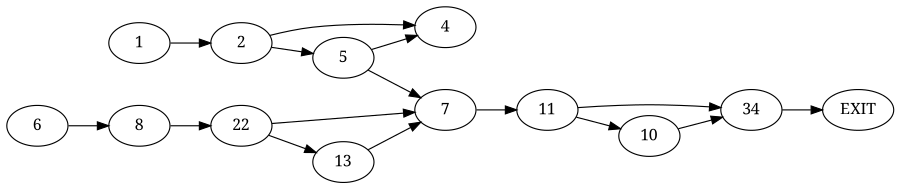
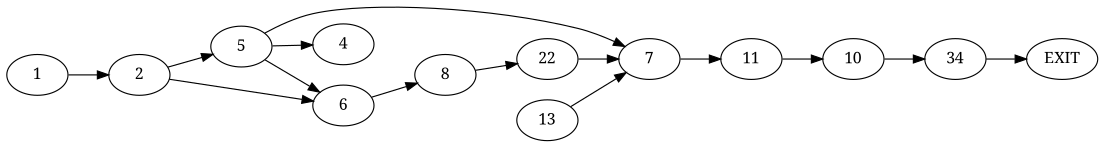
(336, 25) -> (236, 89)
none -> (287, 73)
(644, 105) -> none
(287, 142) -> none
